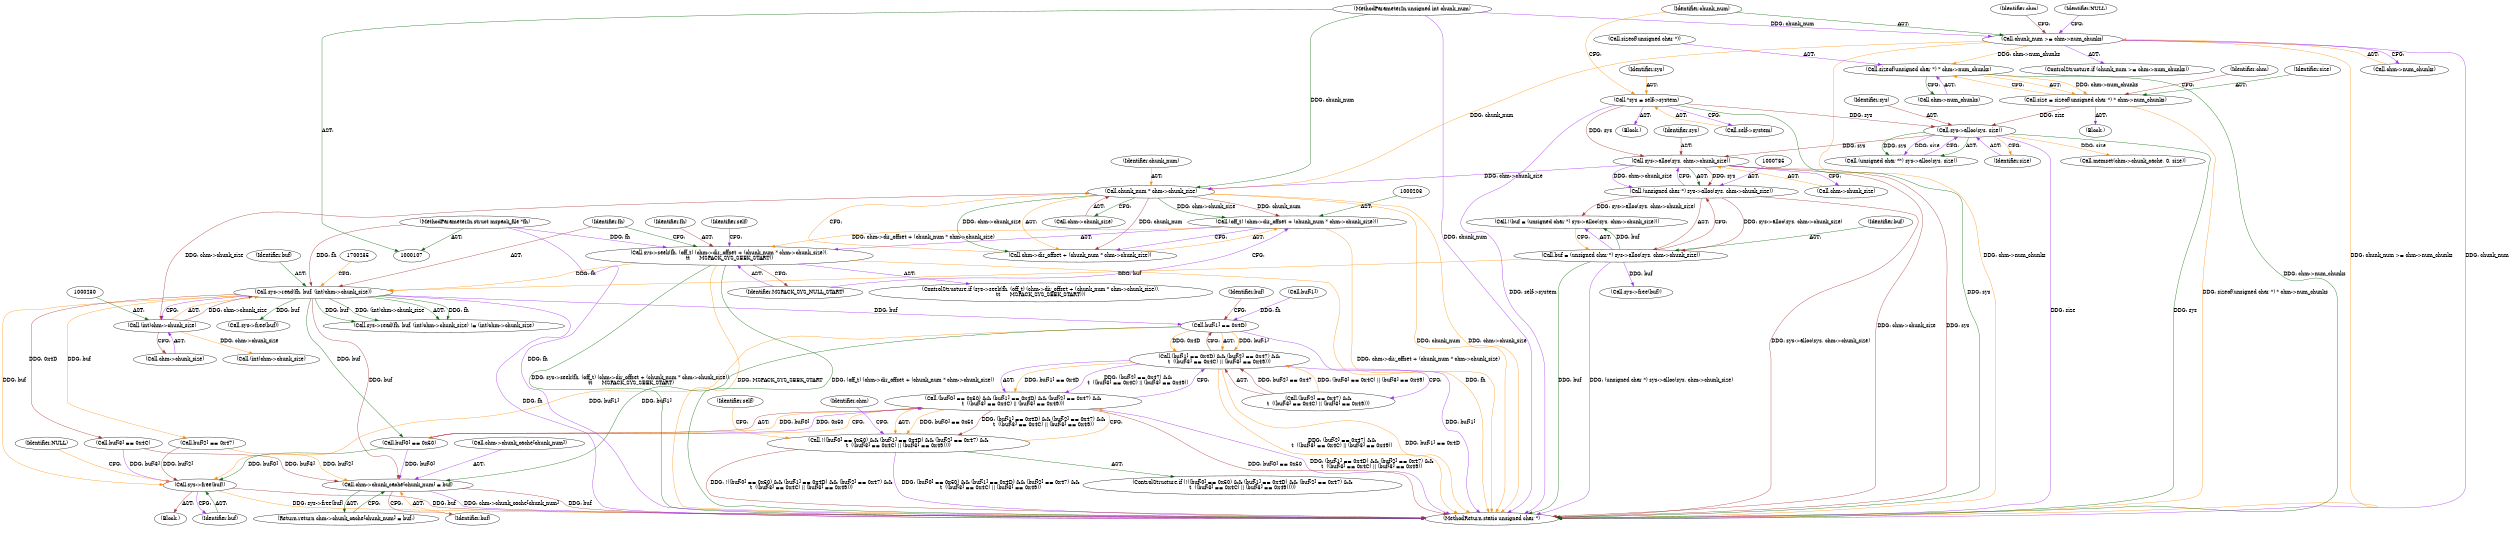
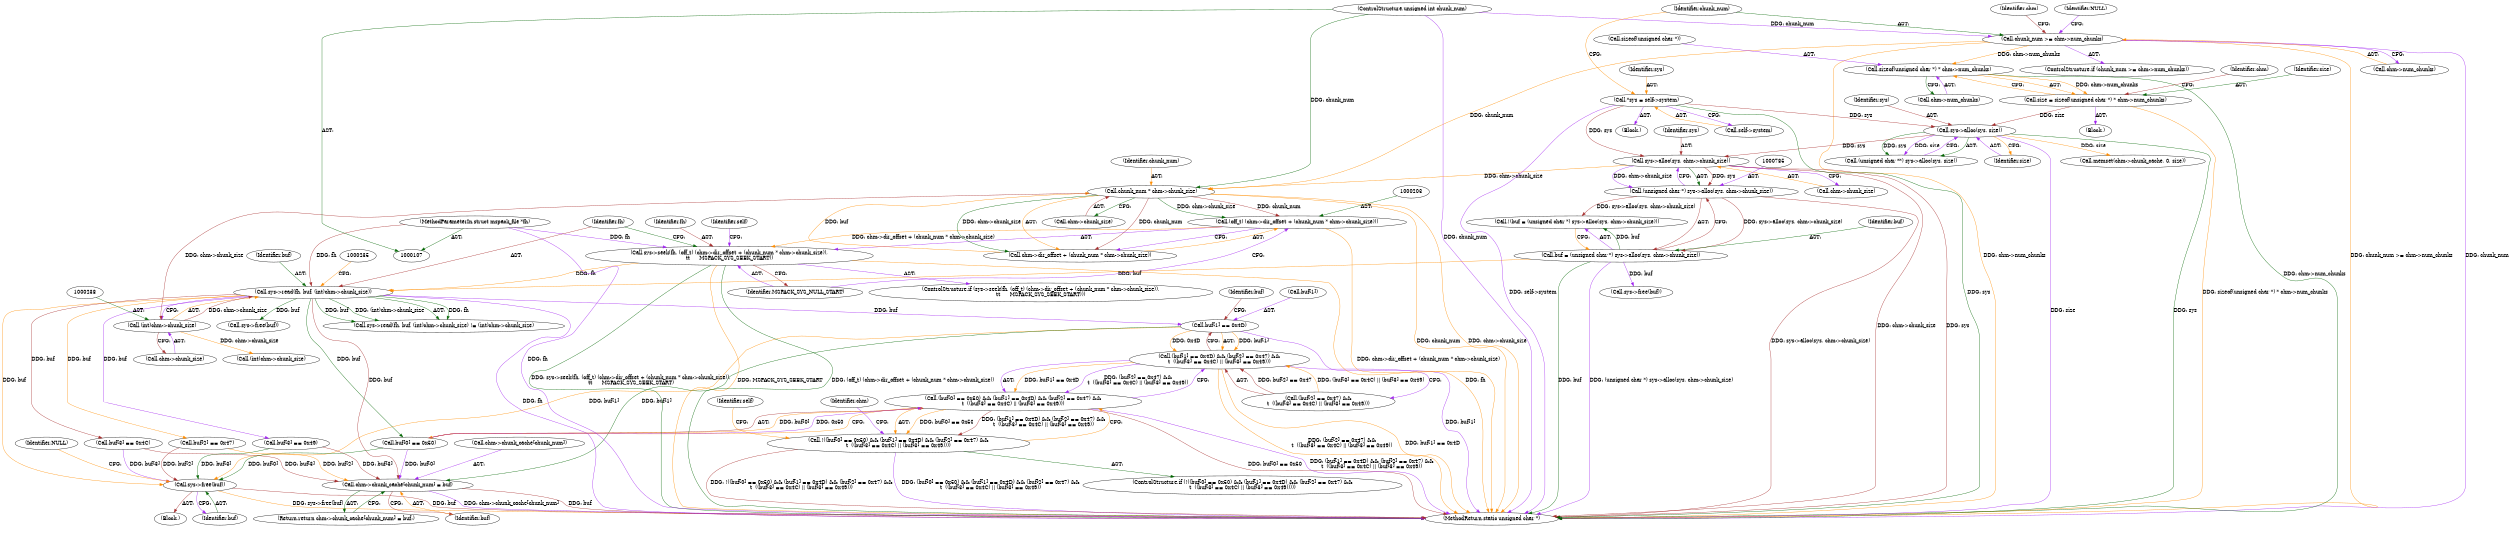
(1412, 9) -> (1412, 9)
(1419, 178) -> (1419, 178)
(837, 222) -> (837, 222)
(358, 256) -> (358, 256)
(85, 292) -> (85, 292)
(1270, 311) -> (1270, 311)
(43, 360) -> (43, 360)
none -> (291, 443)
